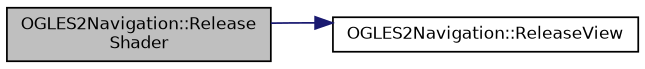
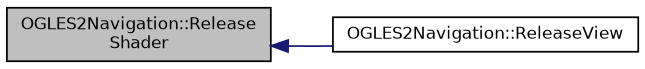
(293, 23) -> (310, 46)
